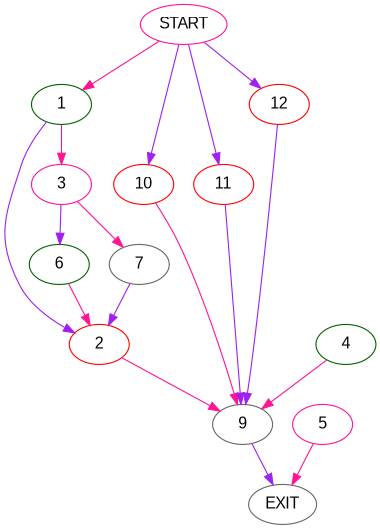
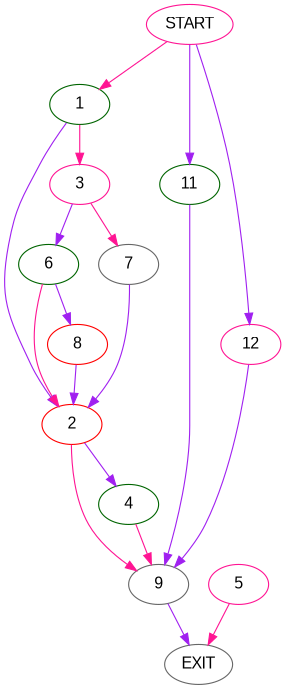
(279, 104) -> (251, 344)
(144, 184) -> none
(224, 184) -> (190, 184)
none -> (78, 344)
none -> (97, 460)
